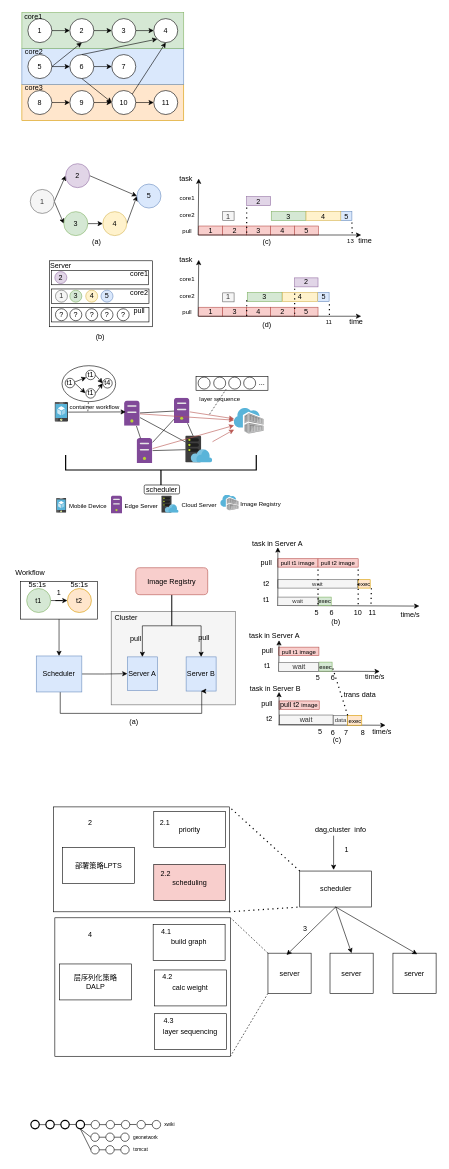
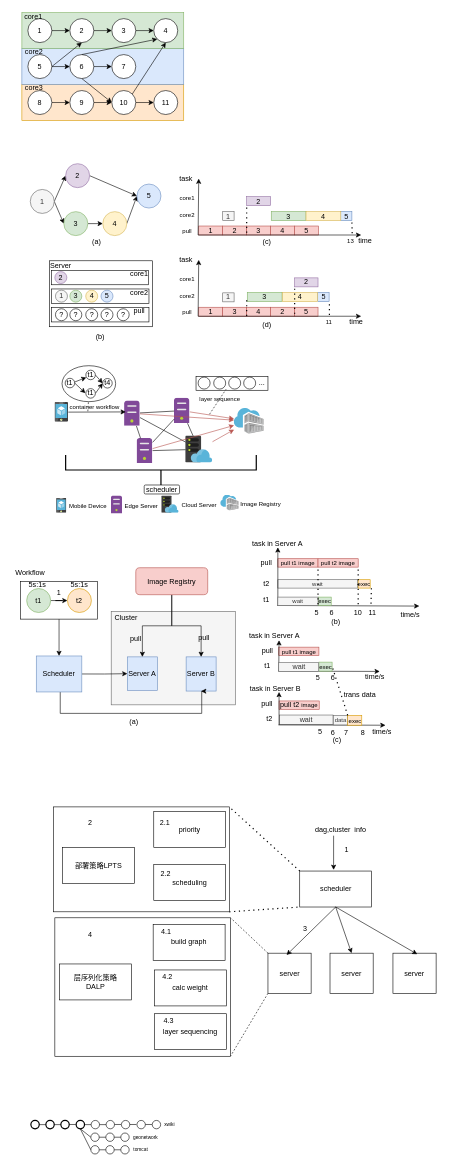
(190, 883) -> (190, 883)
